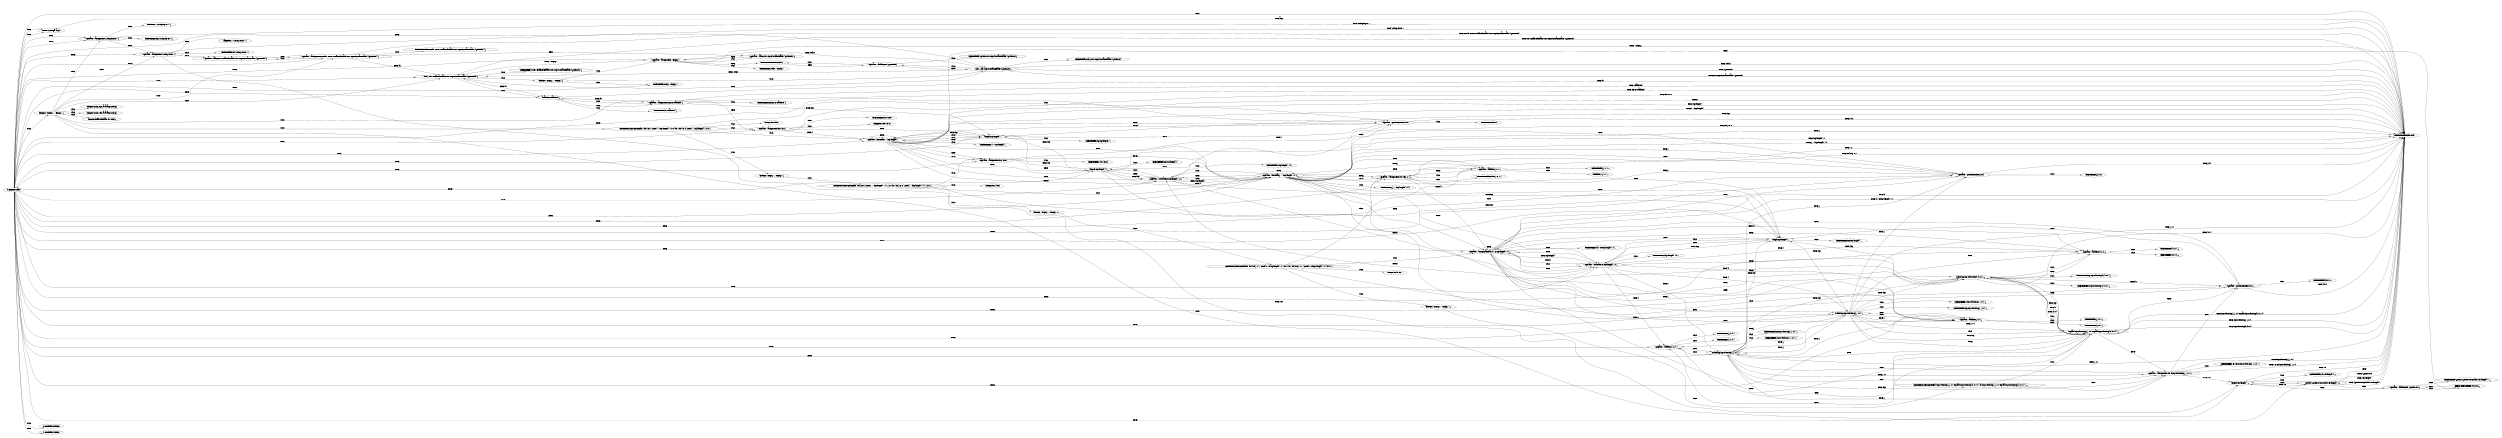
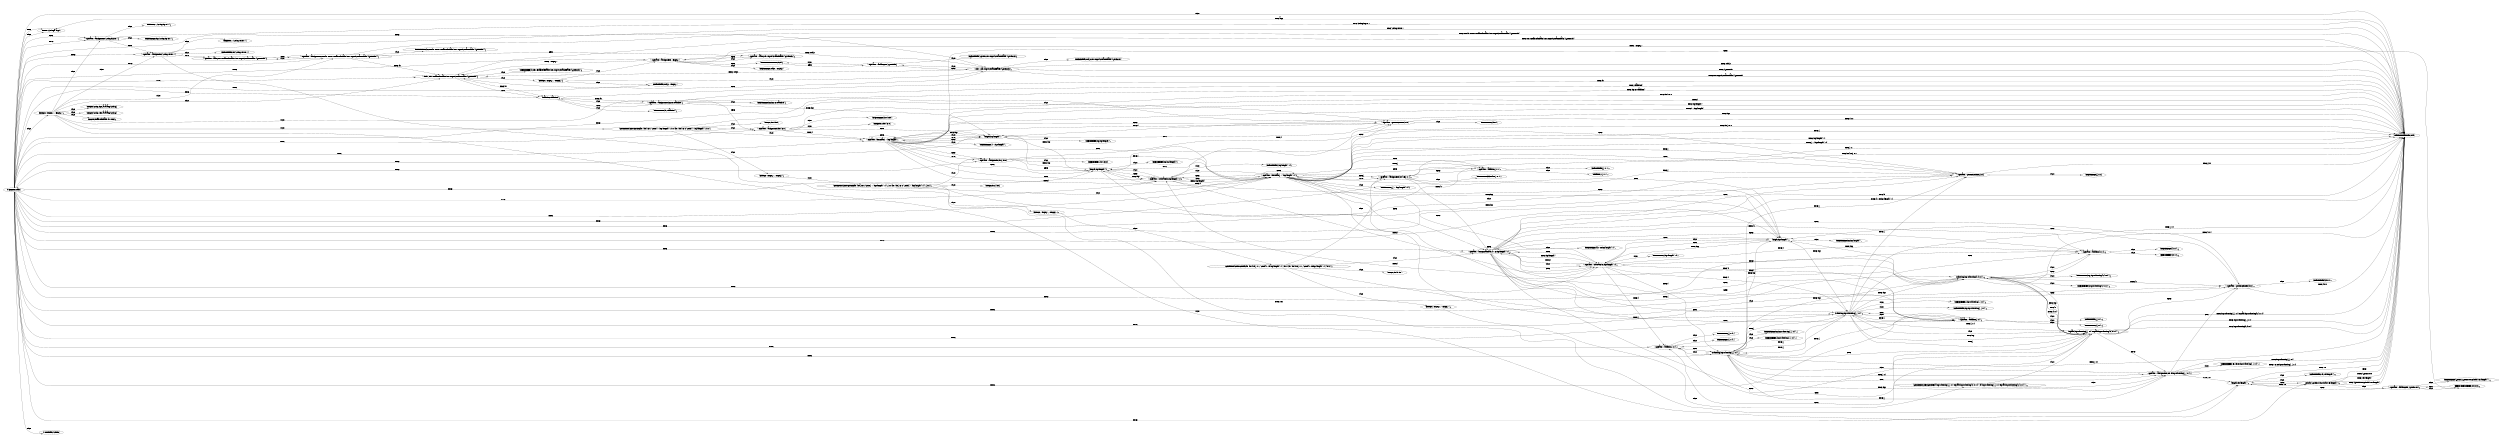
(1445, 178) -> none
(51, 426) -> none
